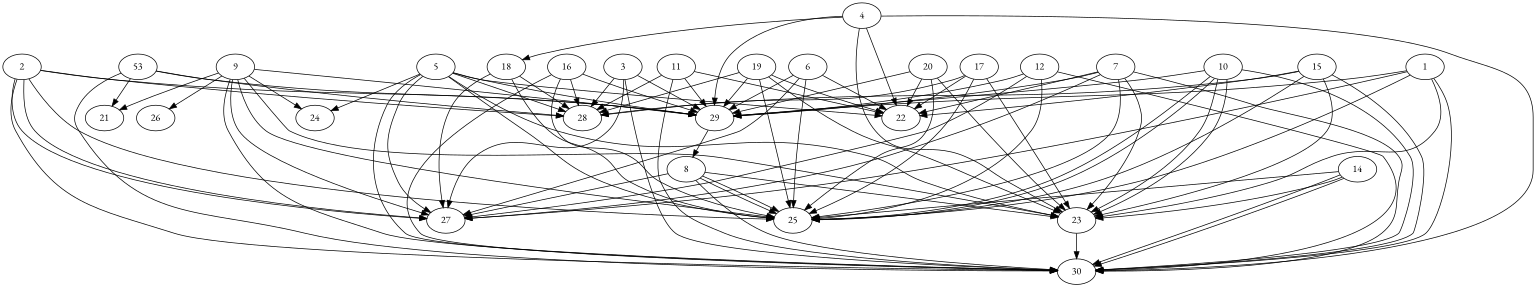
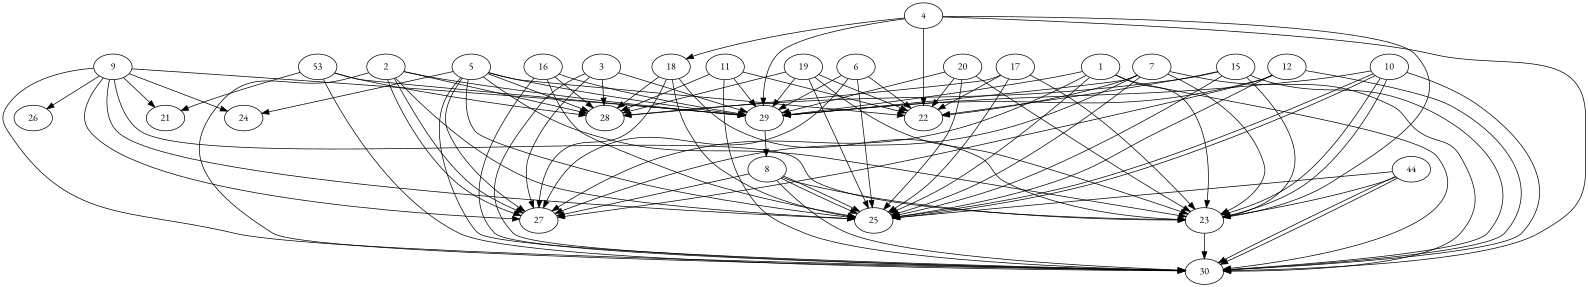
none -> (978, 156)
(1358, 169) -> (1411, 169)
